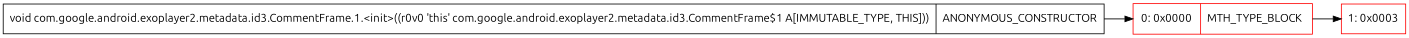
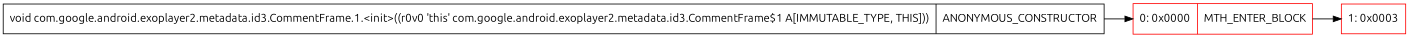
(1254, 18) -> (1255, 18)
